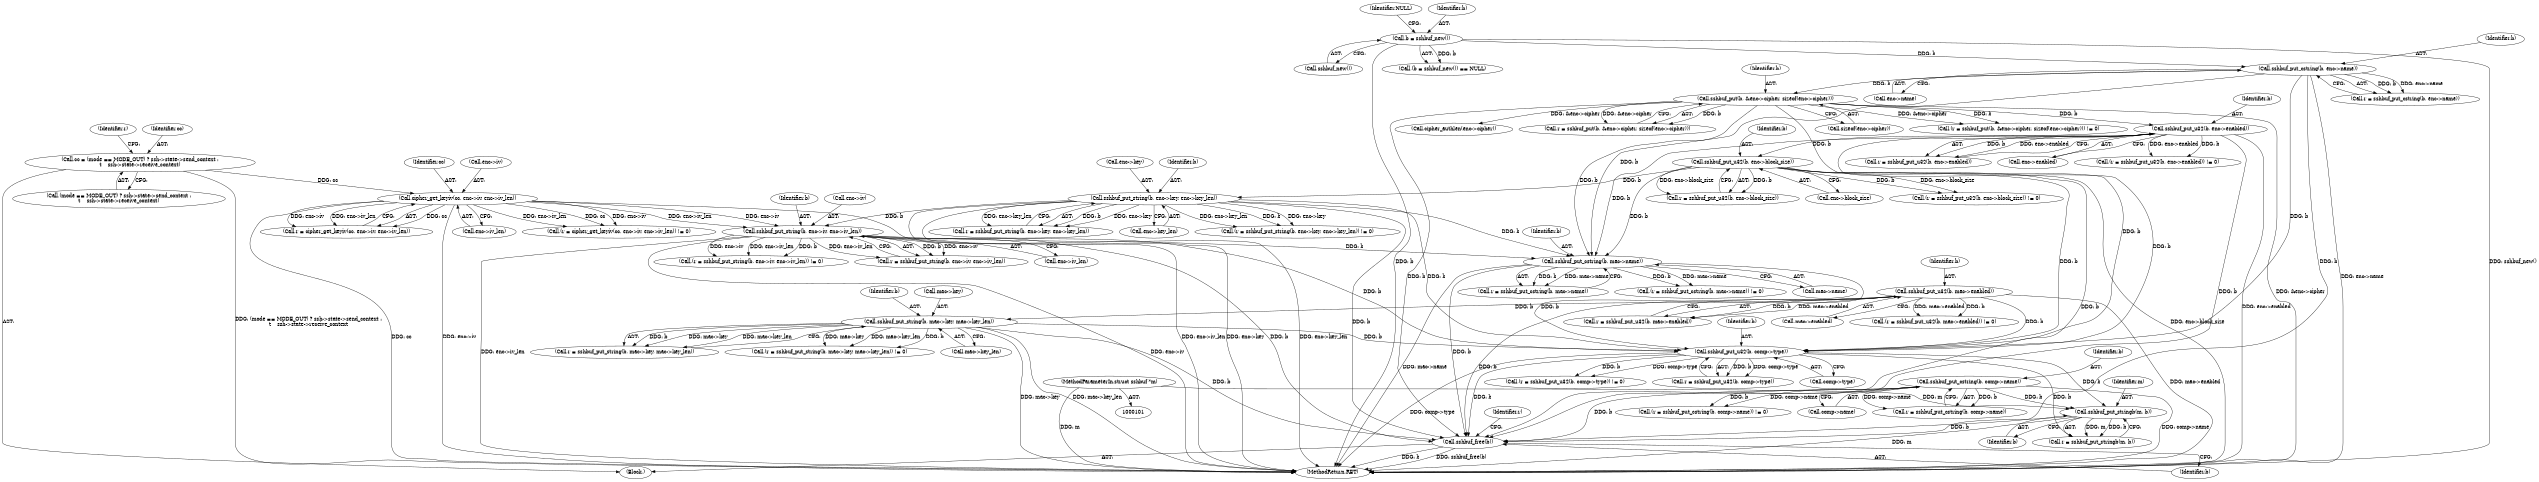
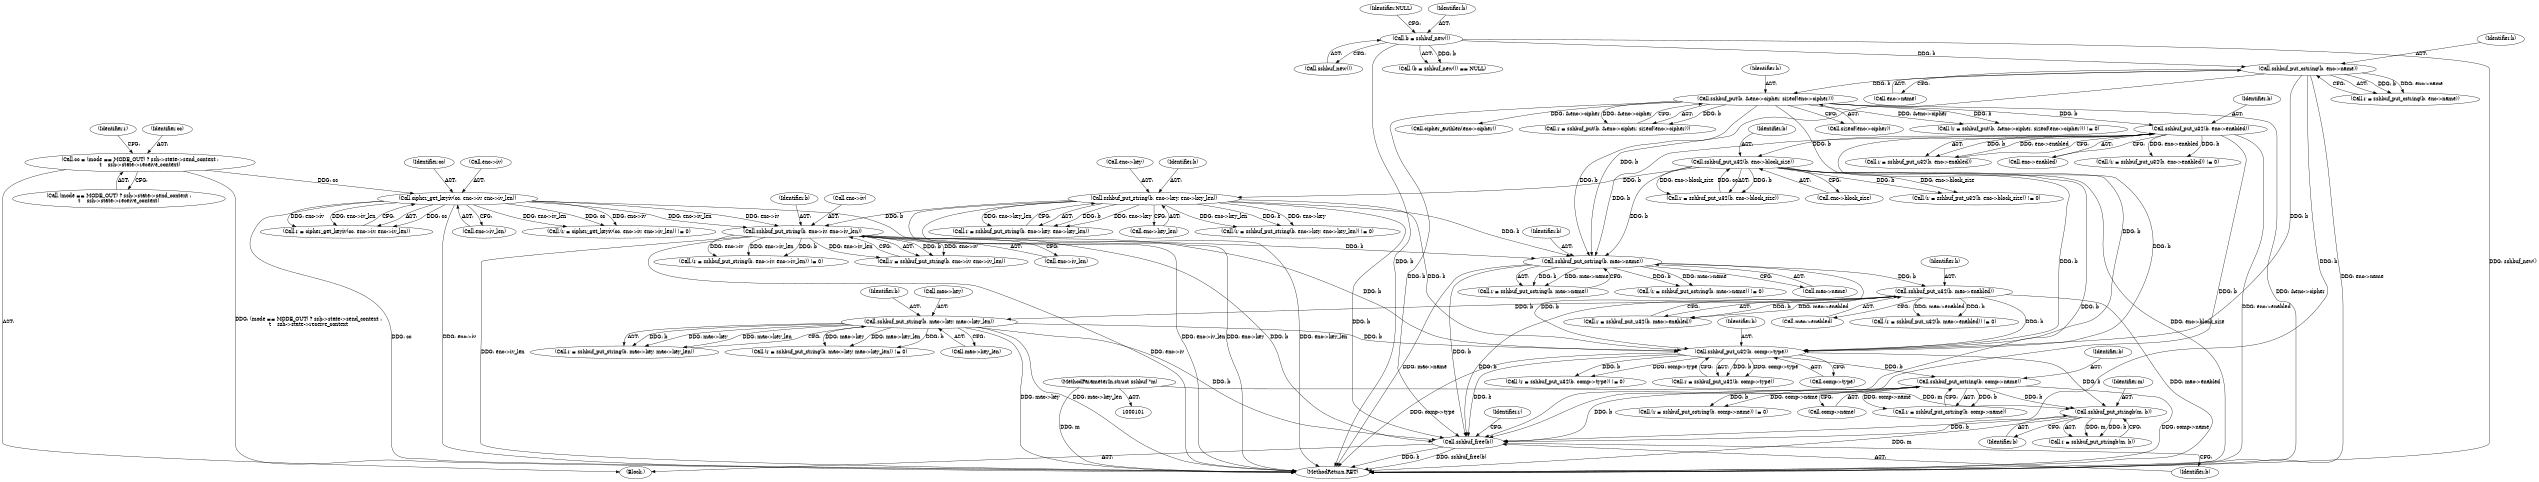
(1728, 181) -> (1728, 181)
none -> (1798, 269)
(1958, 361) -> (1857, 366)
